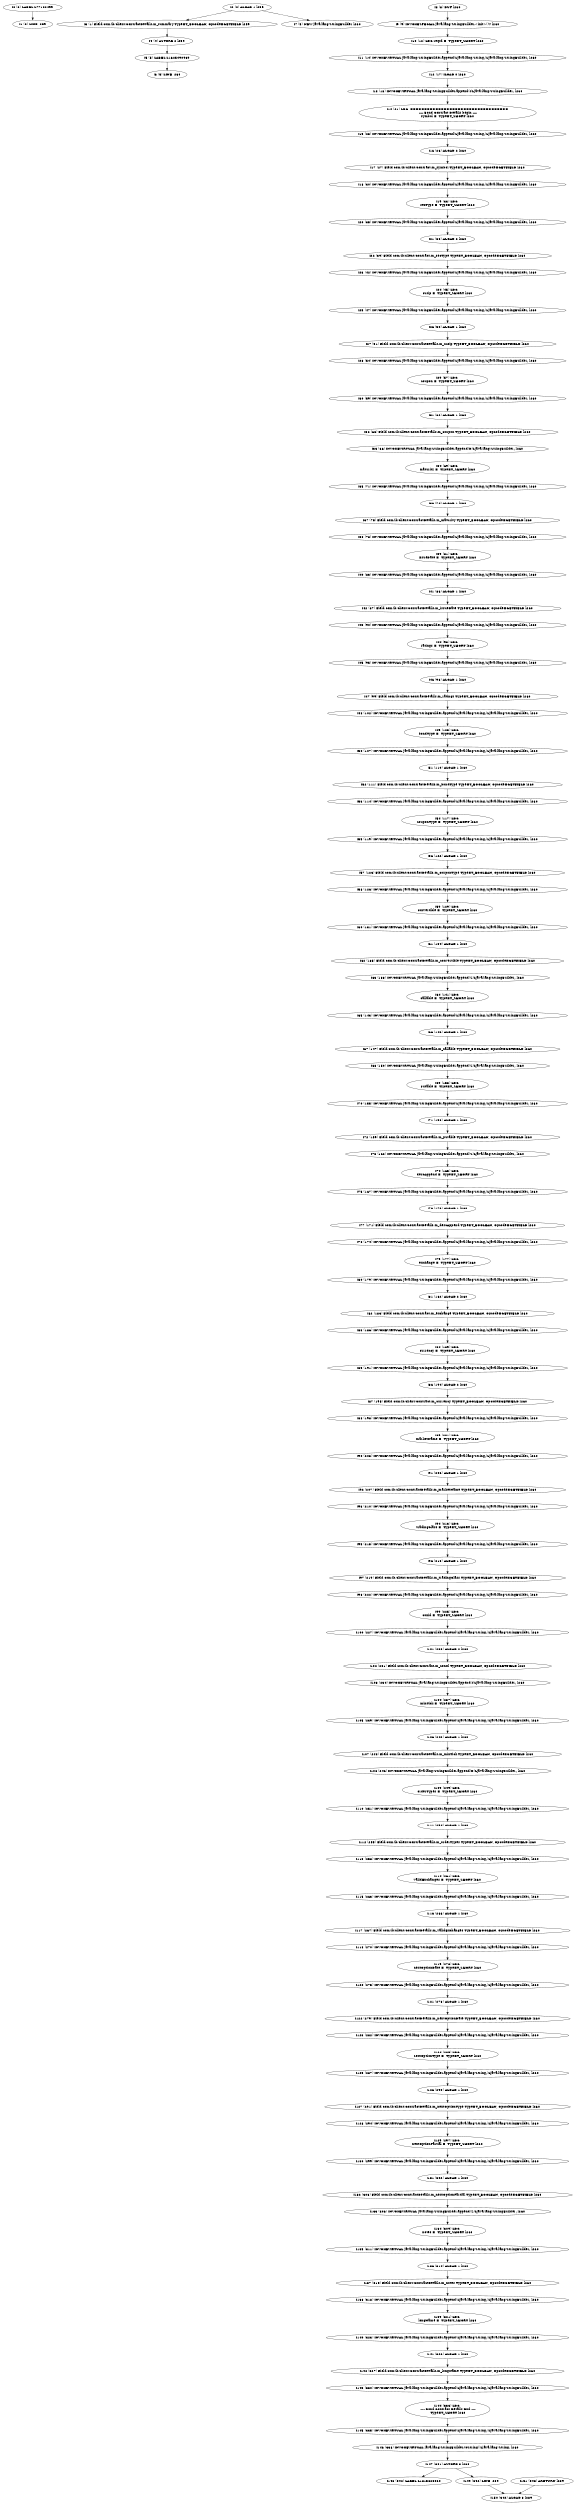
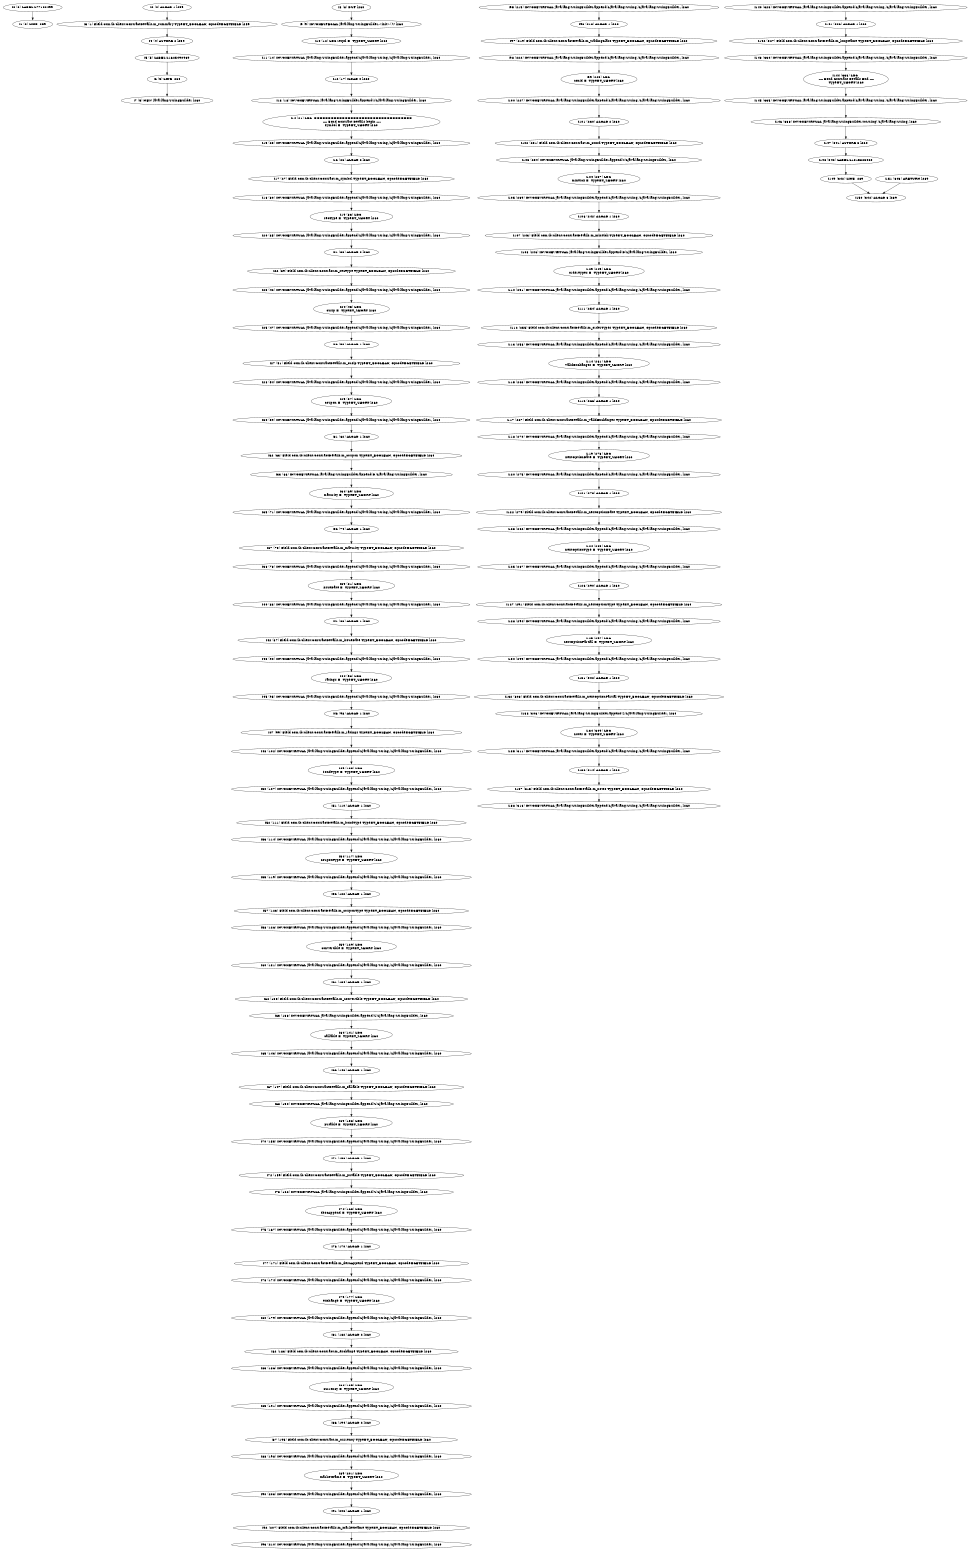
(285, 15) -> (167, 89)
(448, 1525) -> none
(448, 2319) -> none
(463, 2472) -> (846, 168)
